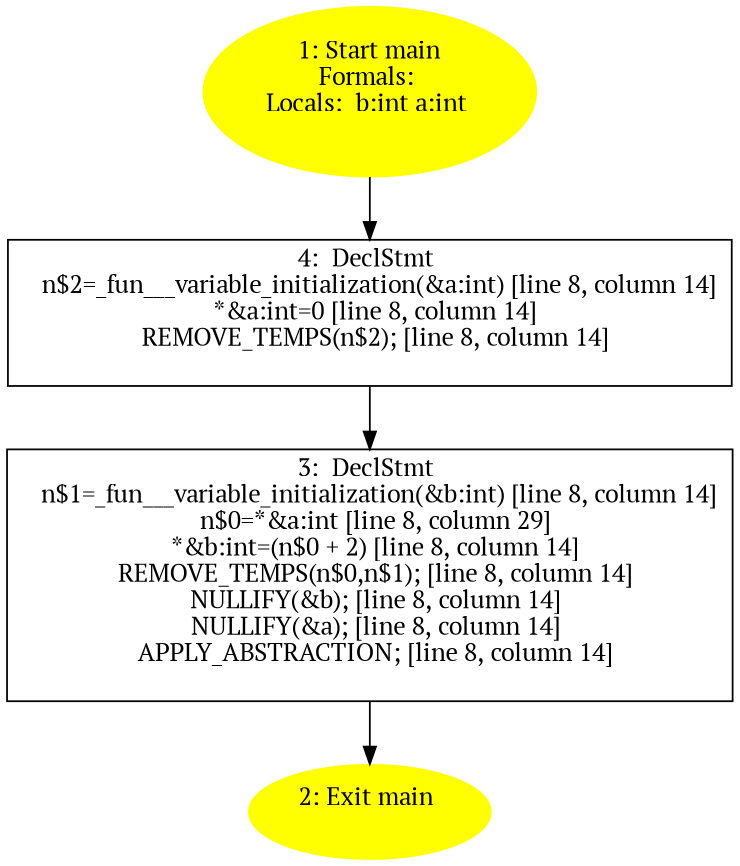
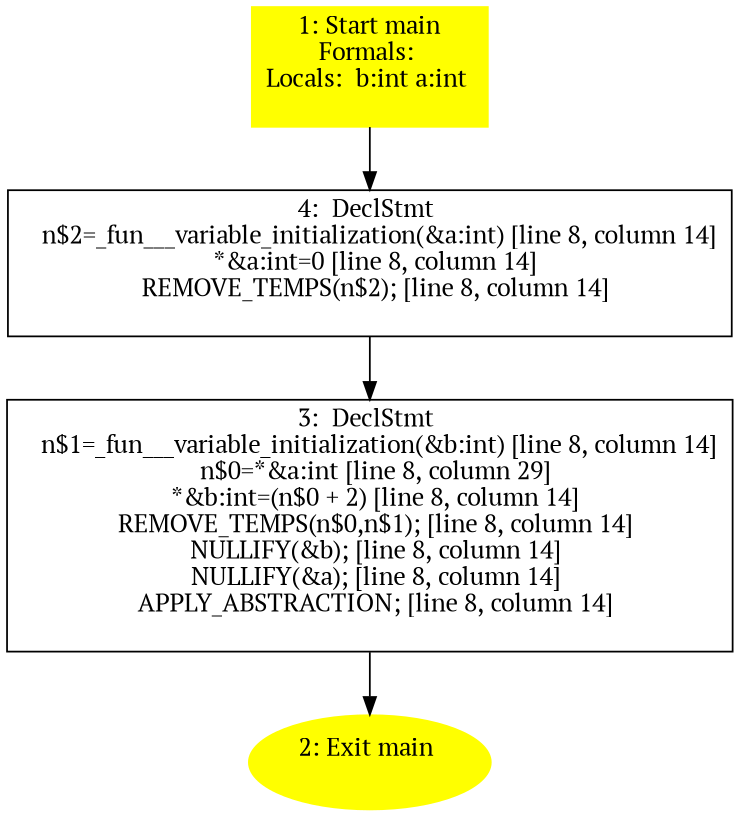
(370, 92) -> (370, 67)
